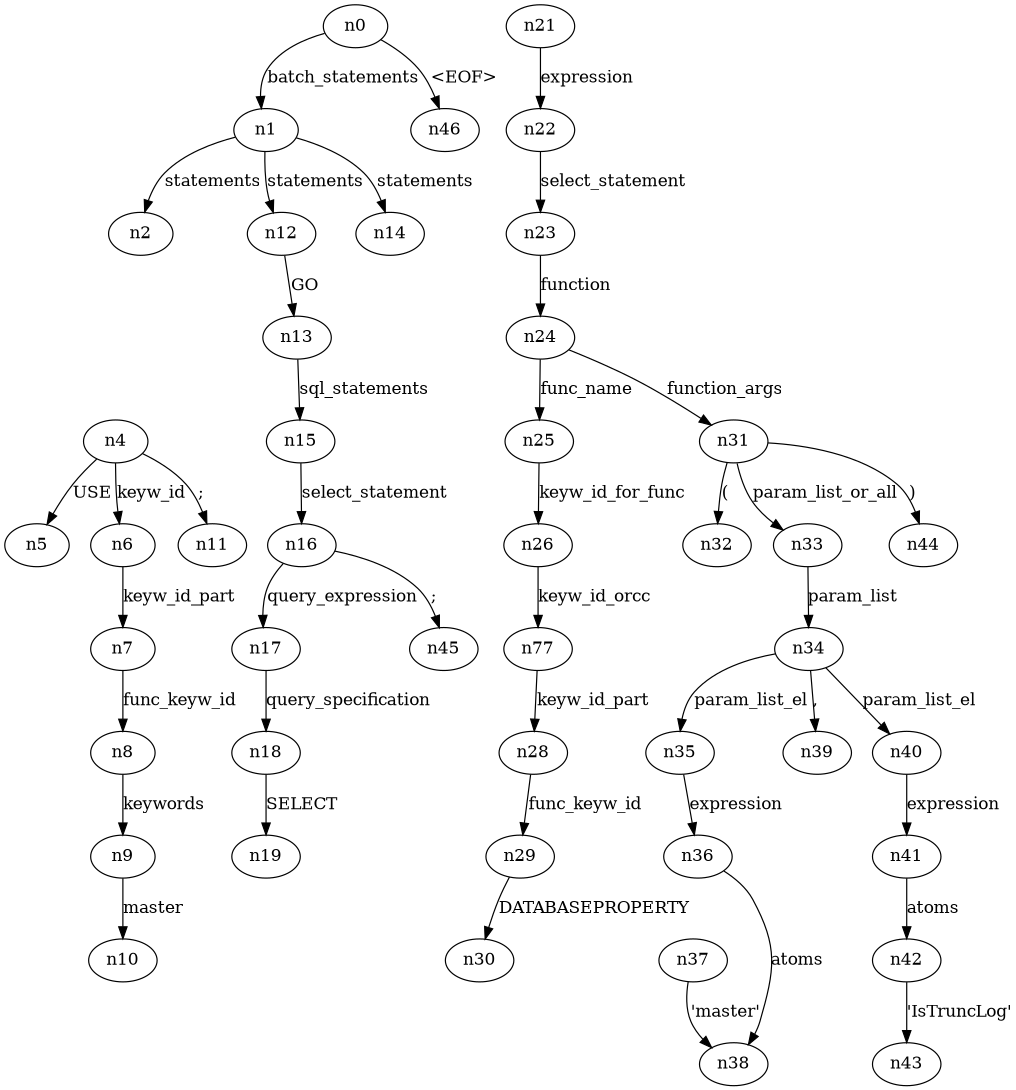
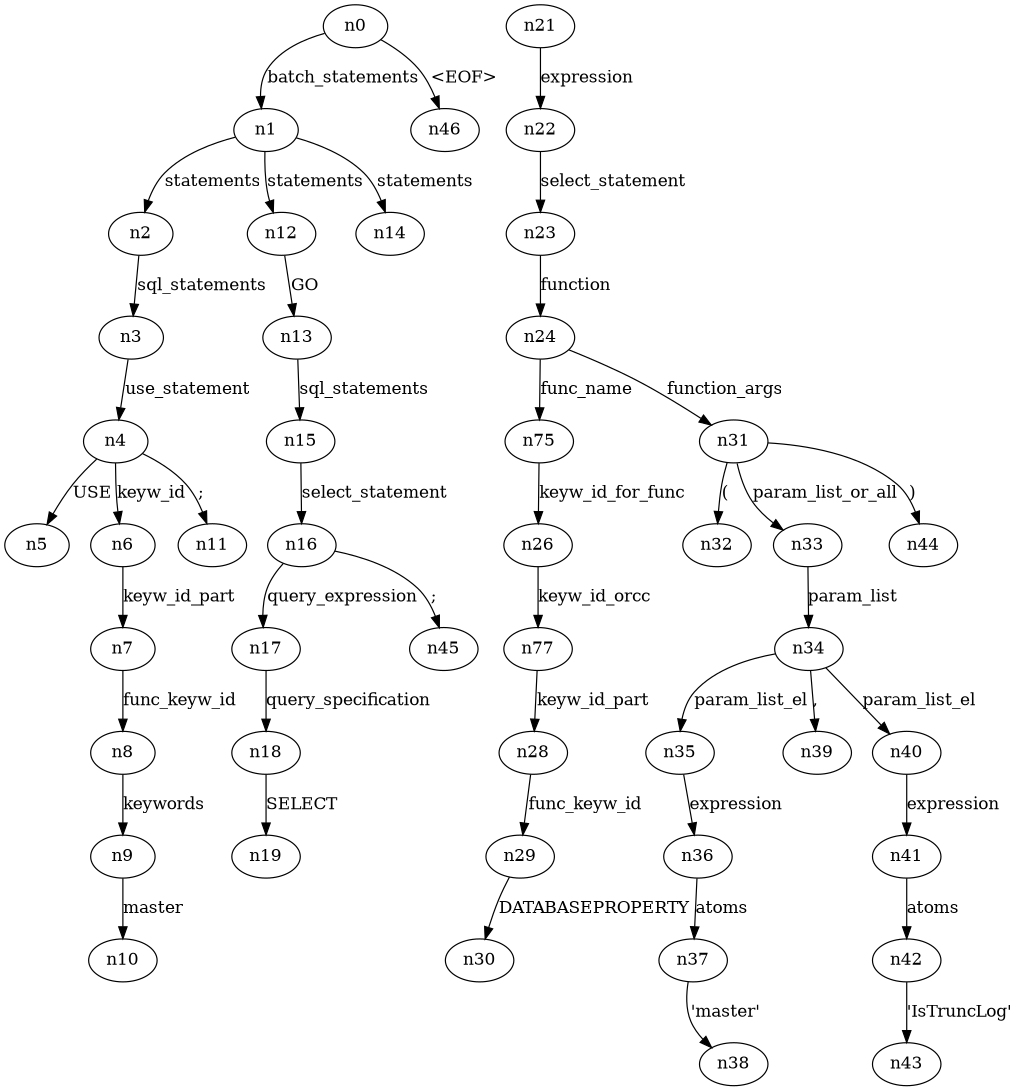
none -> (131, 338)
(539, 441) -> (539, 441)
(770, 946) -> (696, 903)
